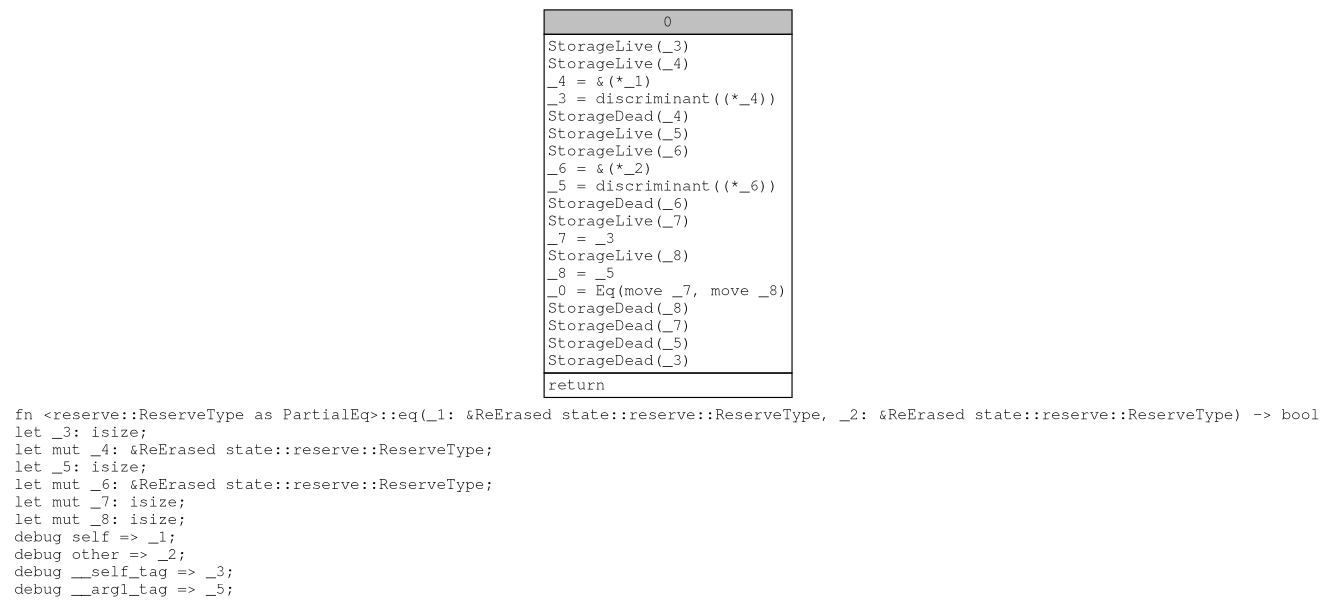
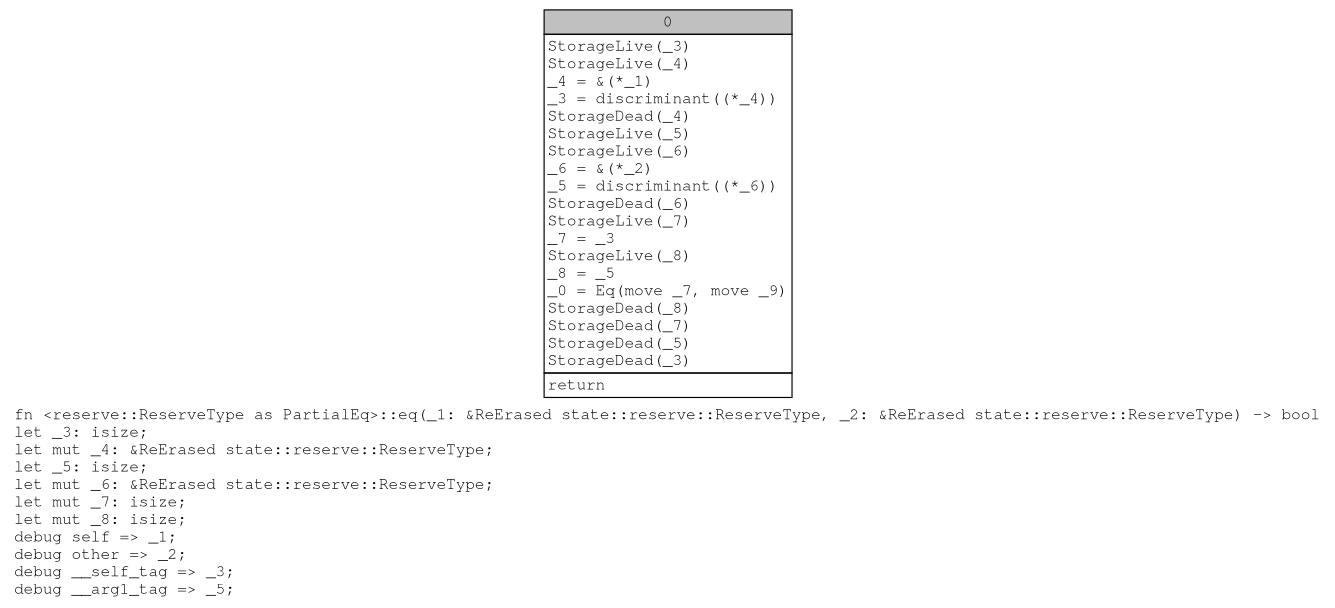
(668, 290) -> (668, 290)
